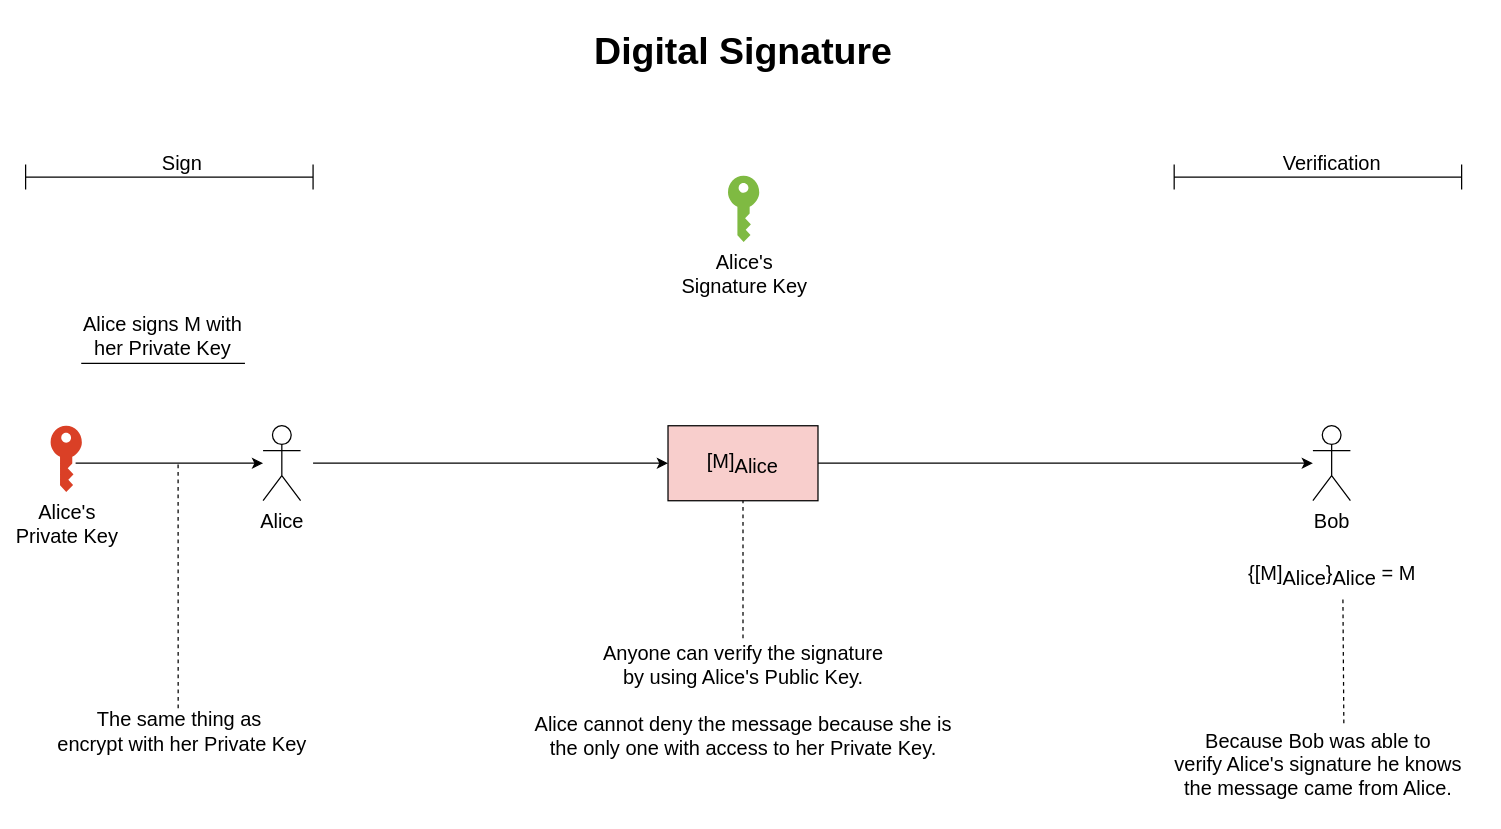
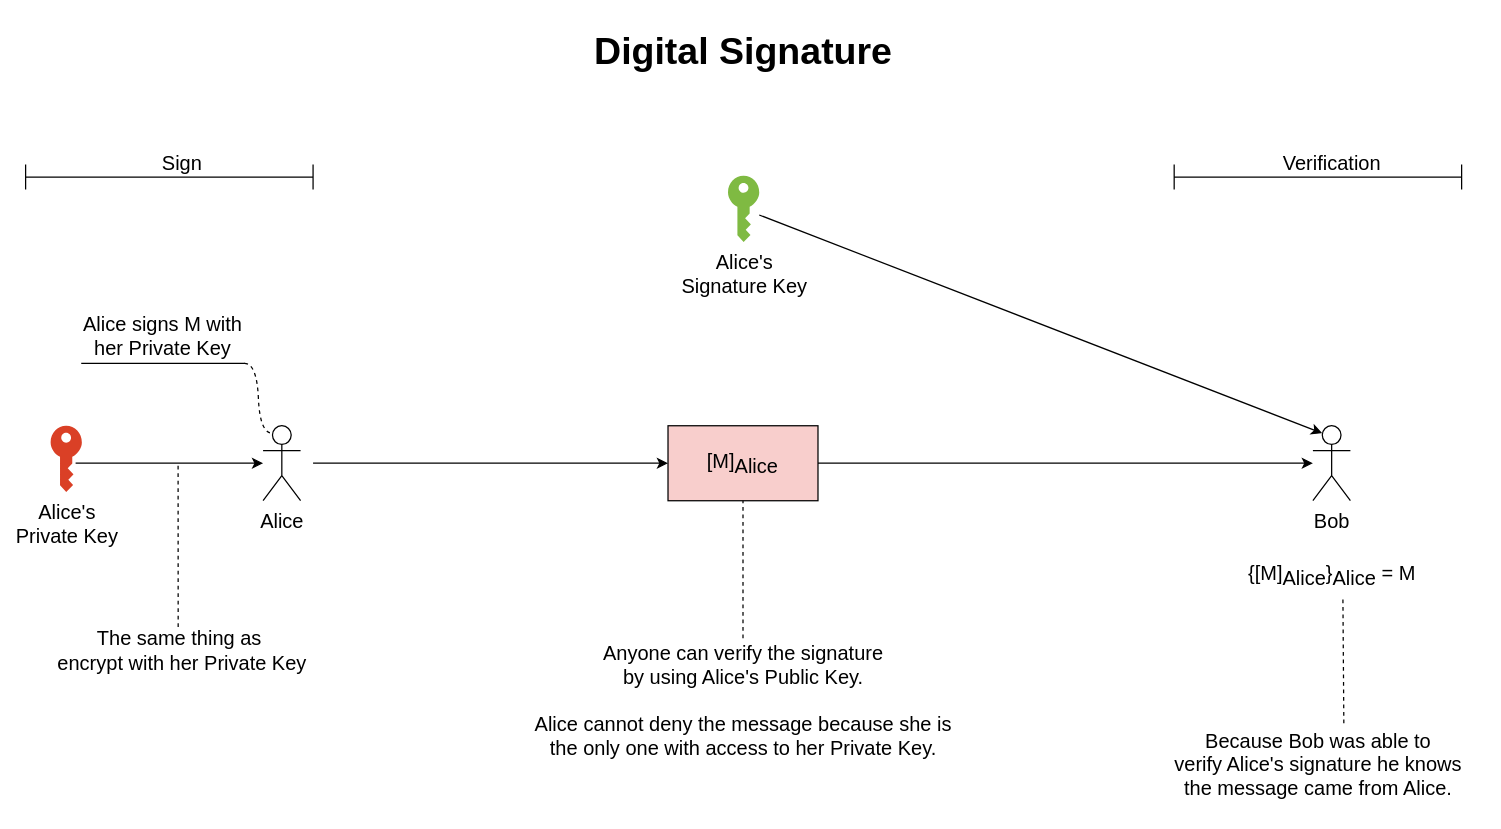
none -> (1037, 322)
none -> (258, 398)
(182, 732) -> (182, 651)
